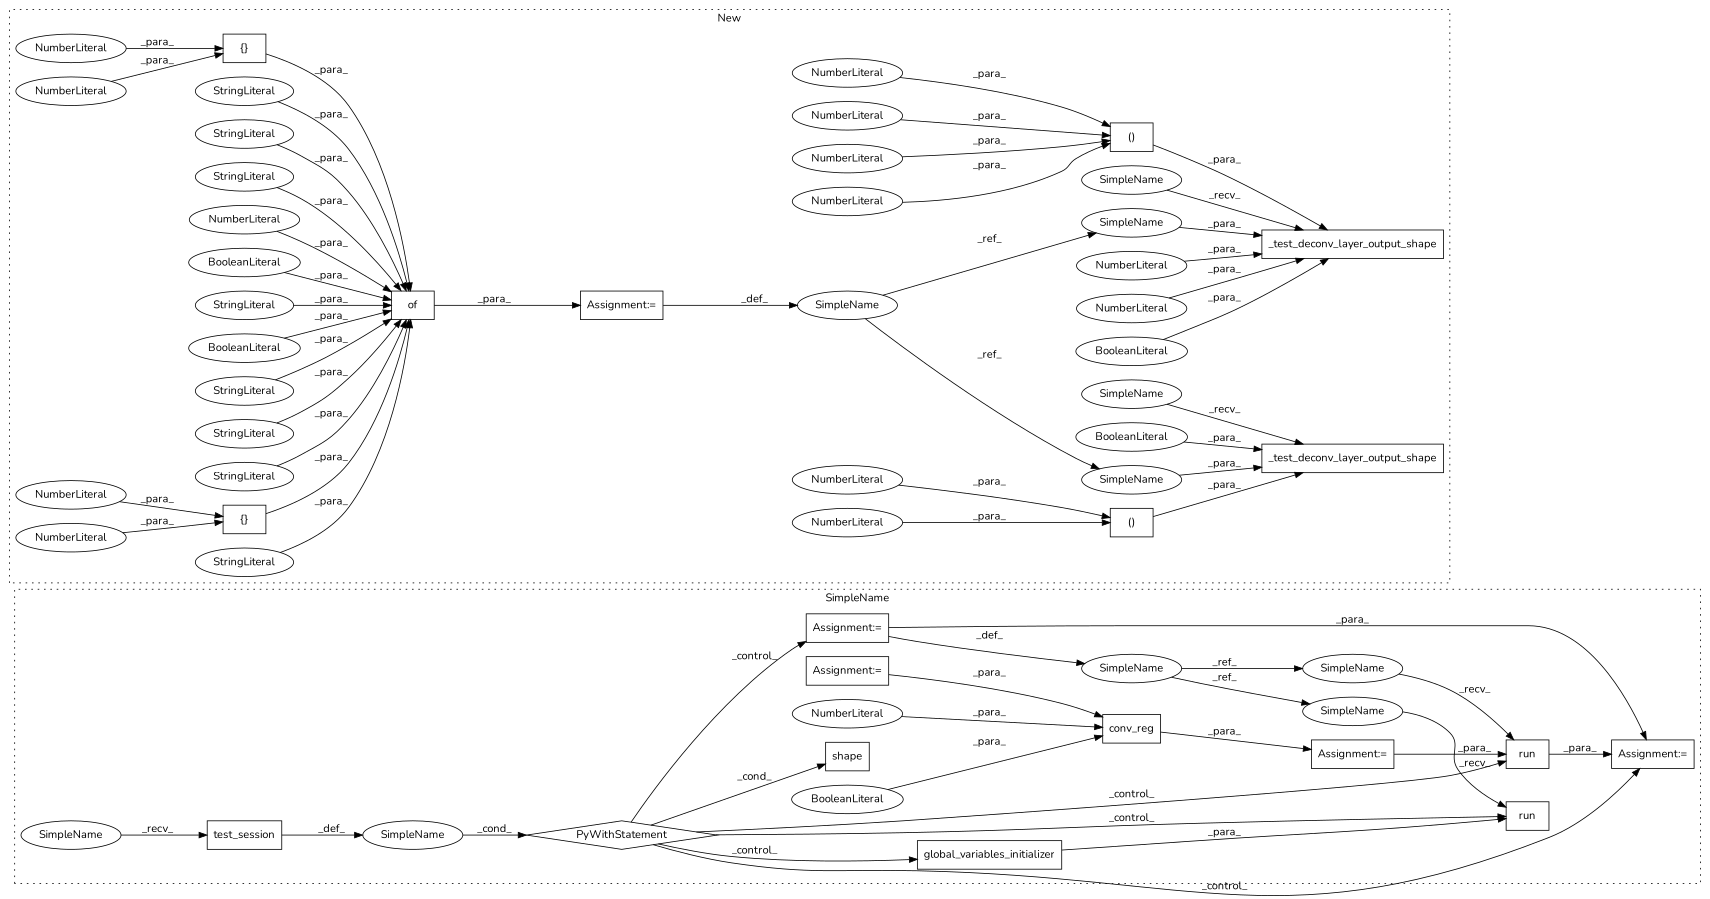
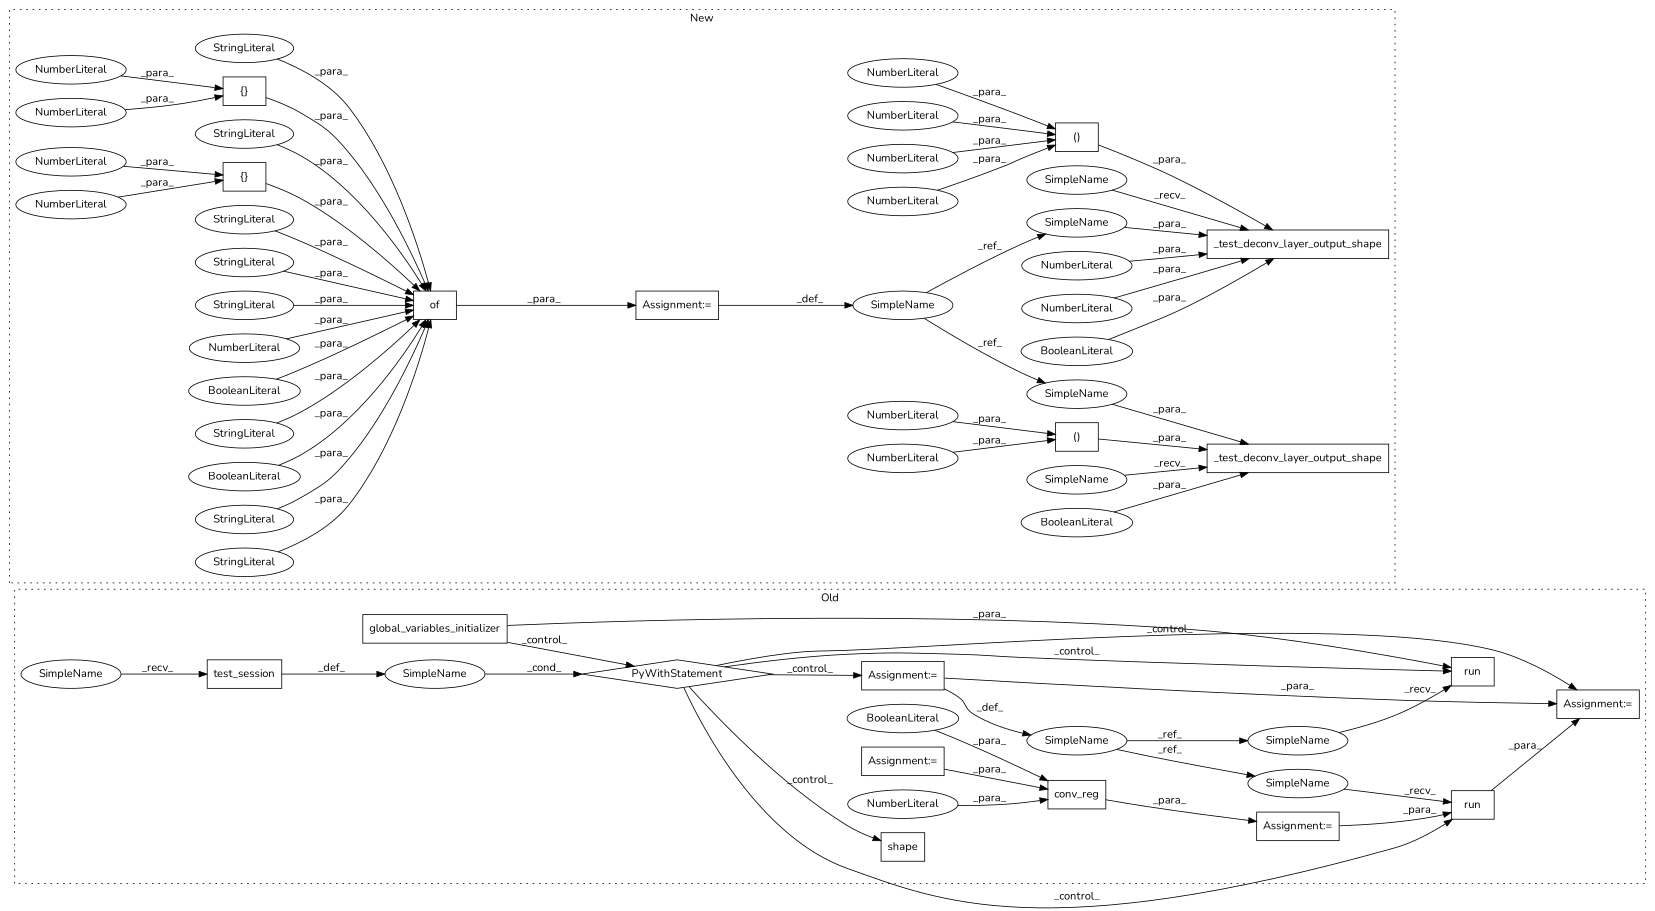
(858, 598) -> (830, 598)
(754, 777) -> (810, 780)
(783, 860) -> (567, 654)
